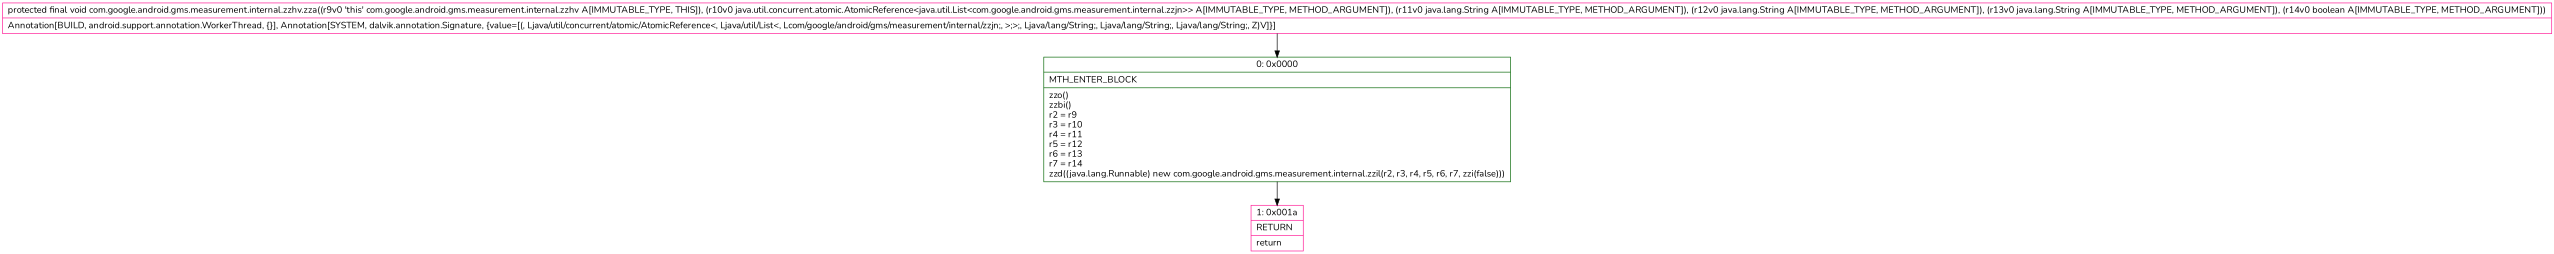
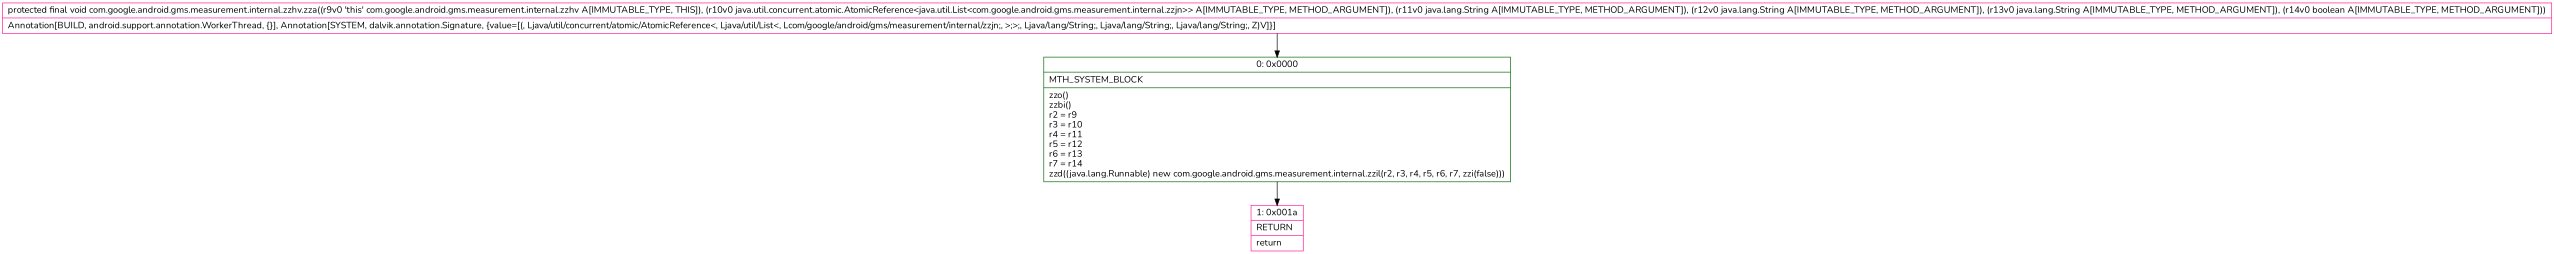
(1093, 80) -> (1096, 80)
